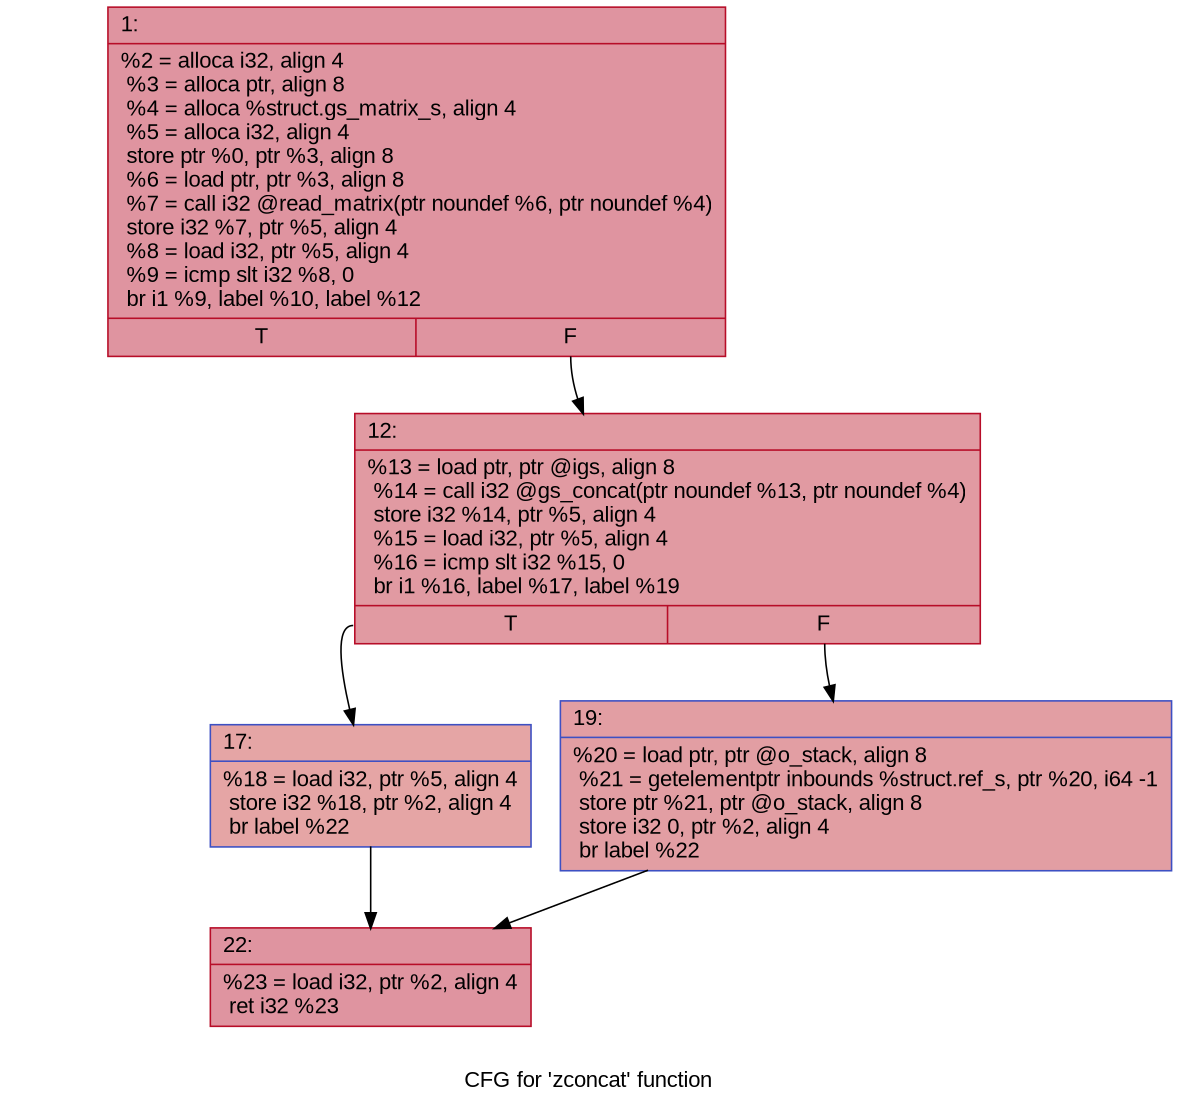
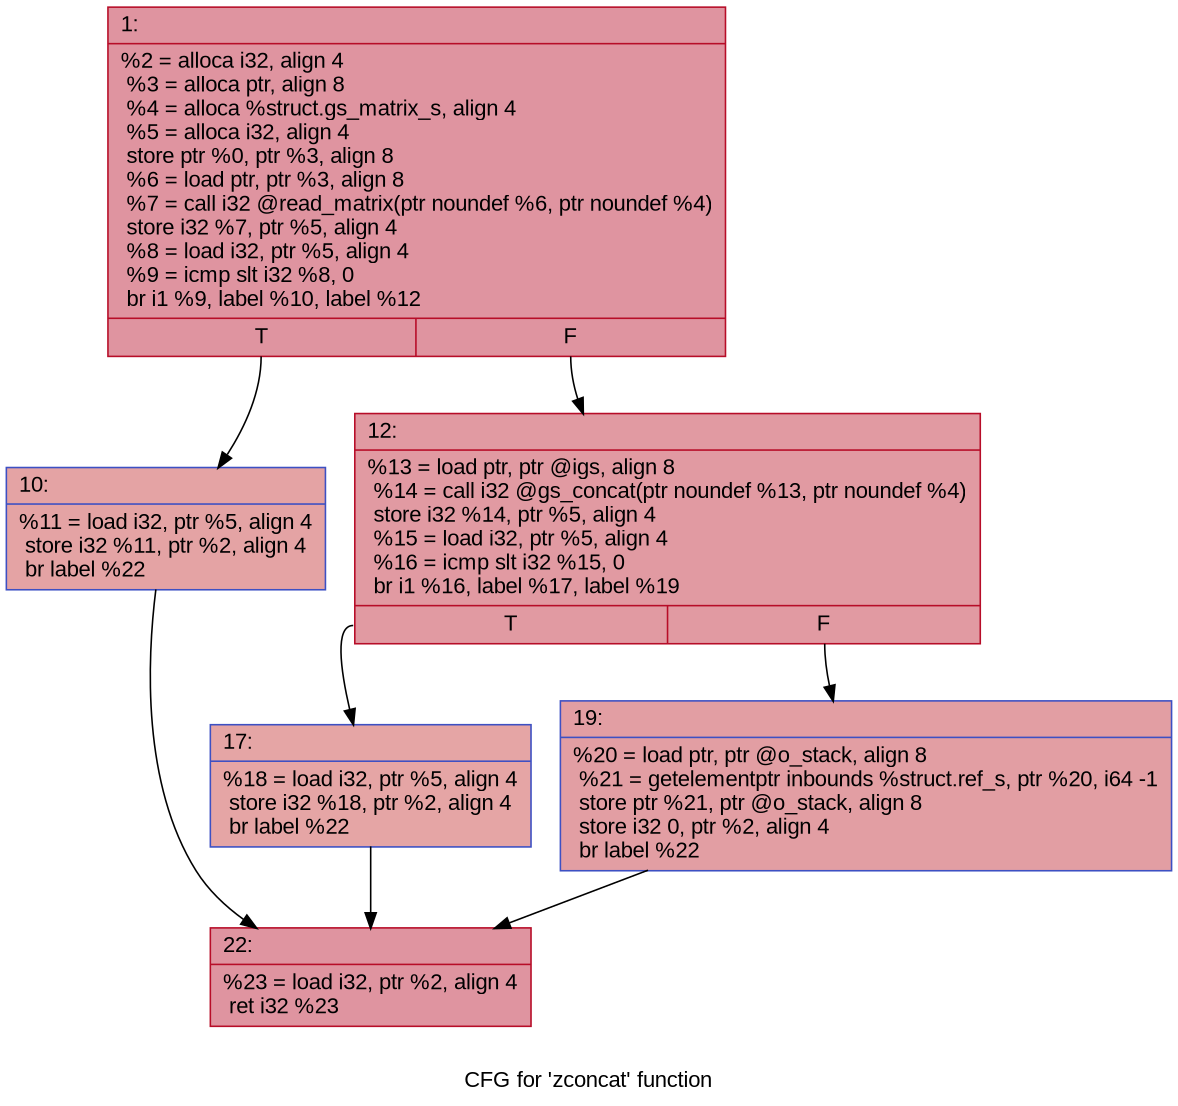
none -> (166, 529)
